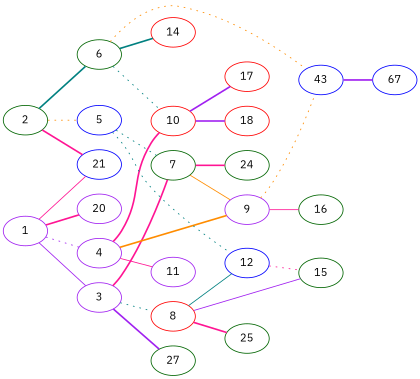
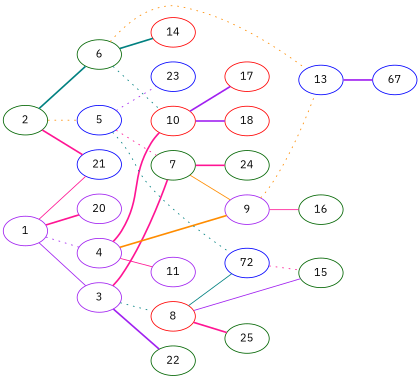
none -> (173, 77)
(321, 80) -> (321, 80)
(136, 143) -> (136, 143)
(247, 263) -> (247, 263)
(173, 361) -> (173, 361)
